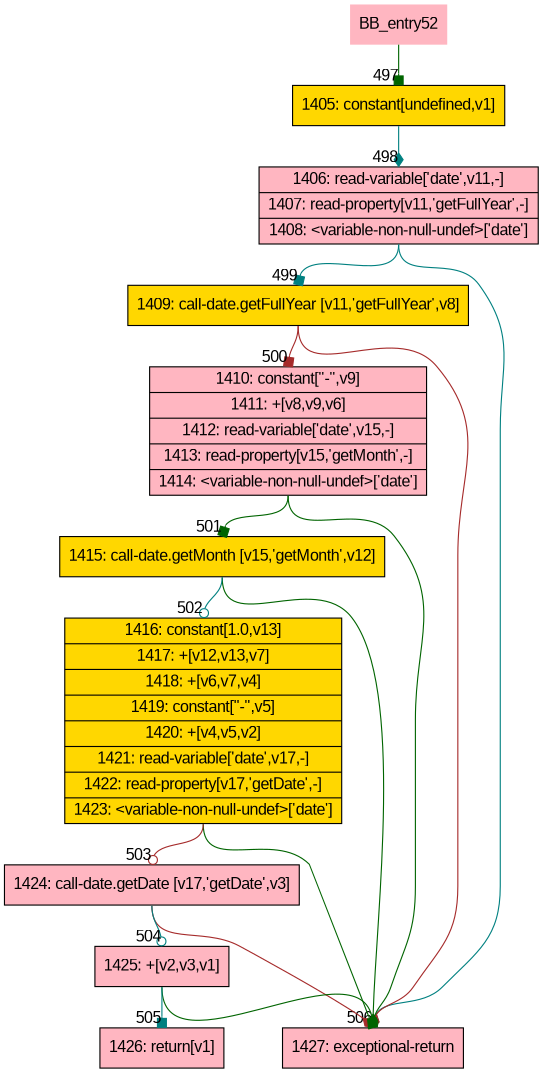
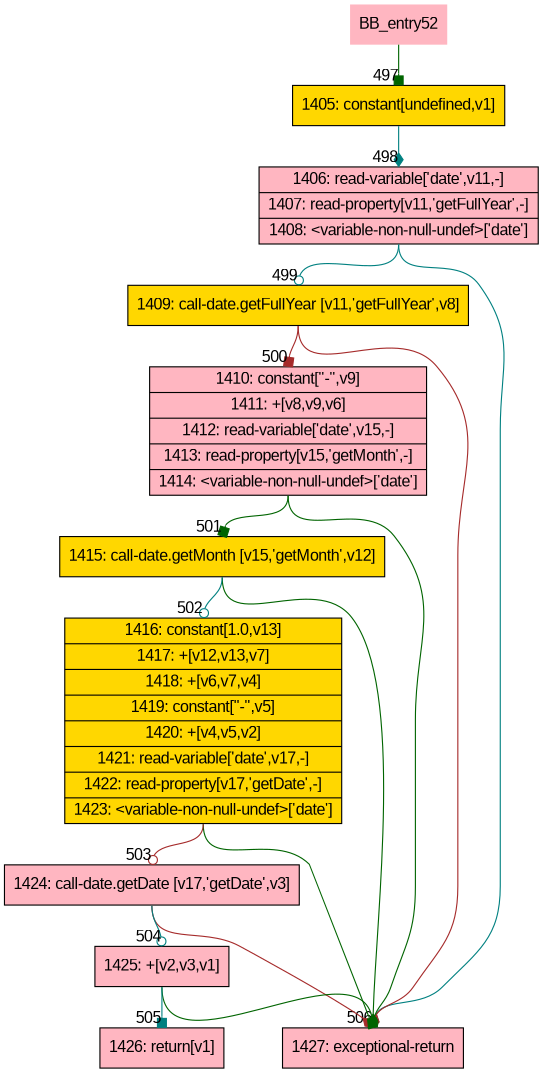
(354, 265) -> (353, 265)
